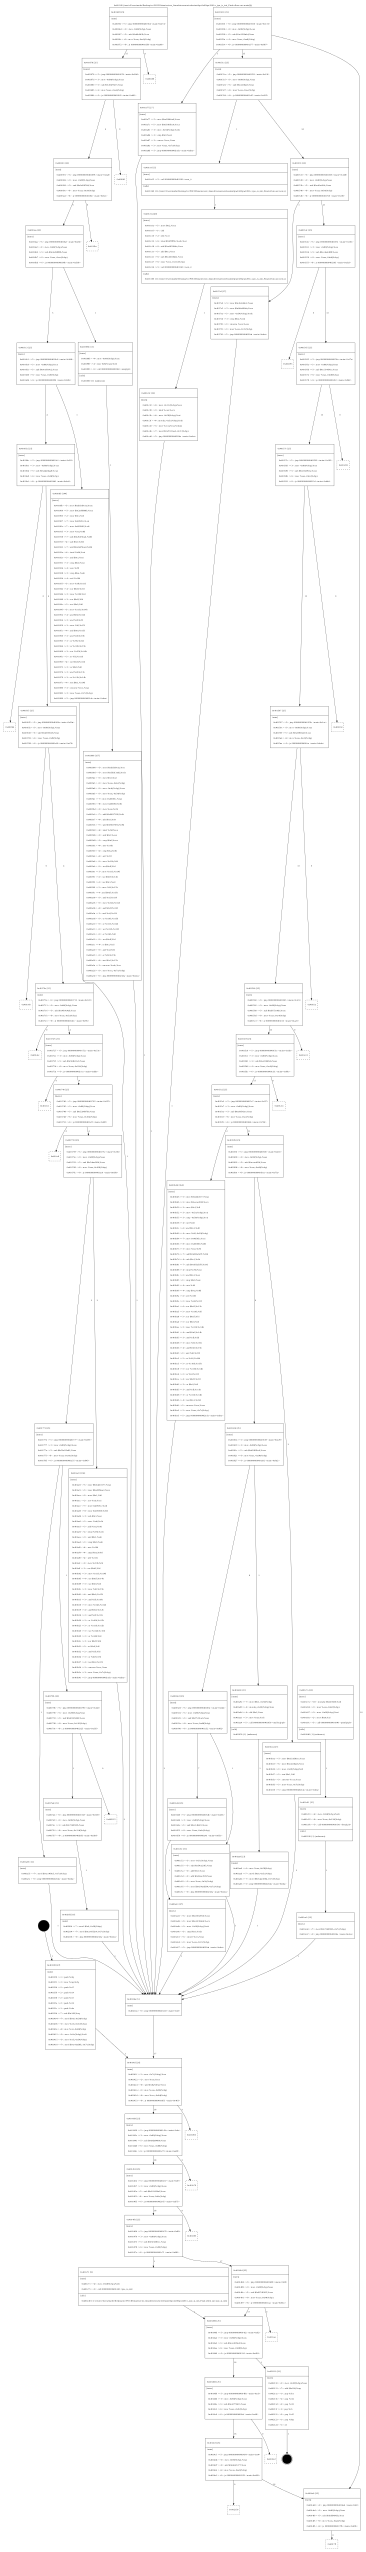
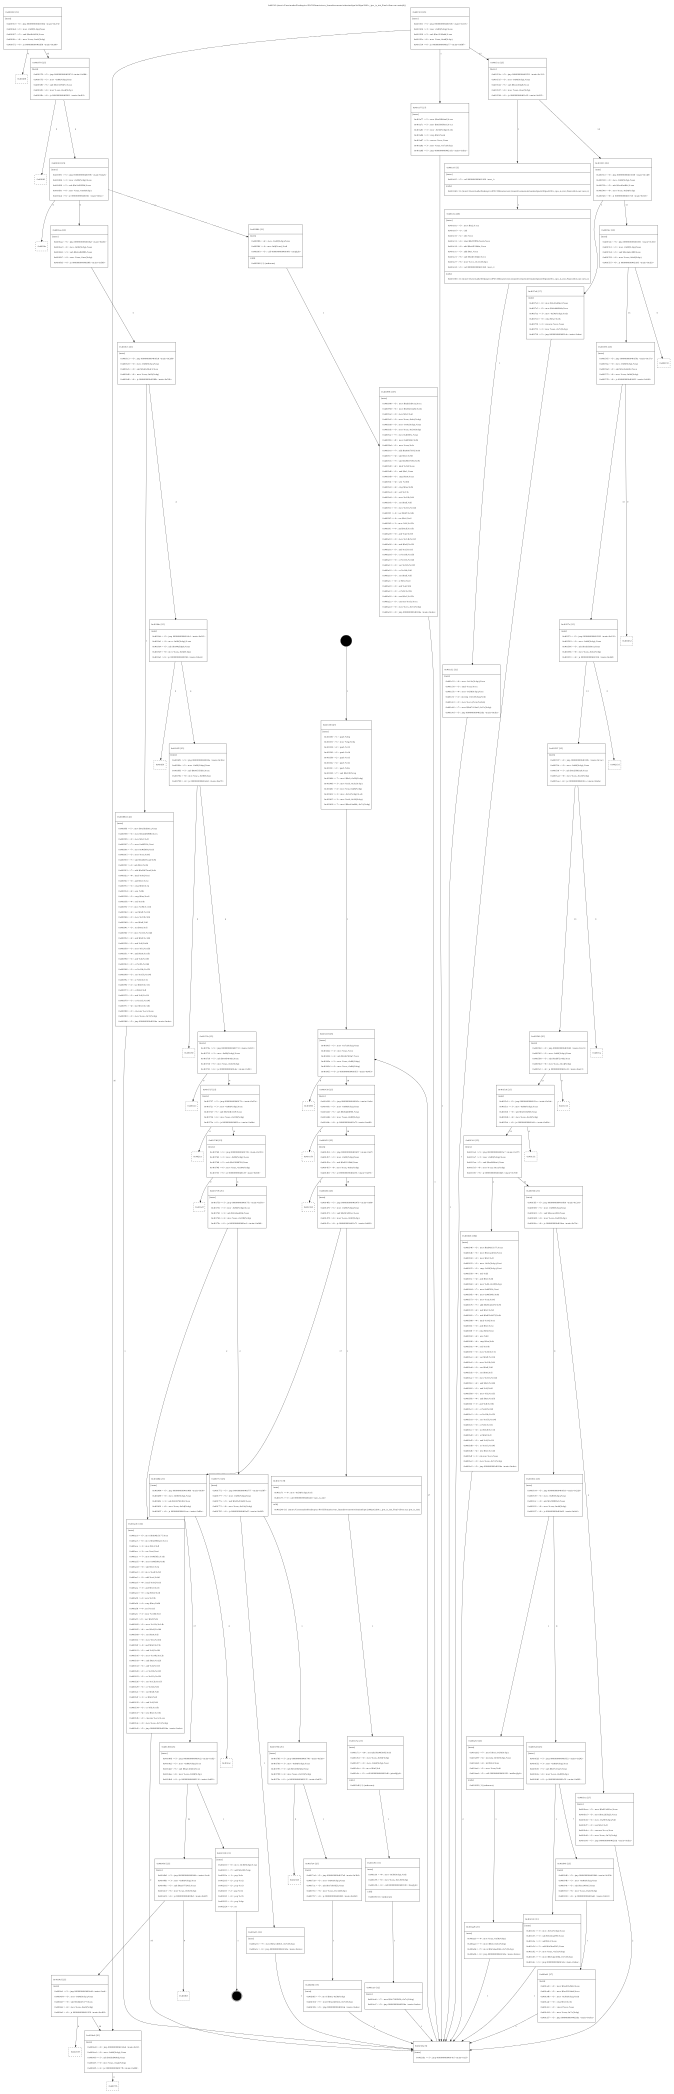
(79, 304) -> (177, 213)
(193, 2312) -> (360, 1624)
